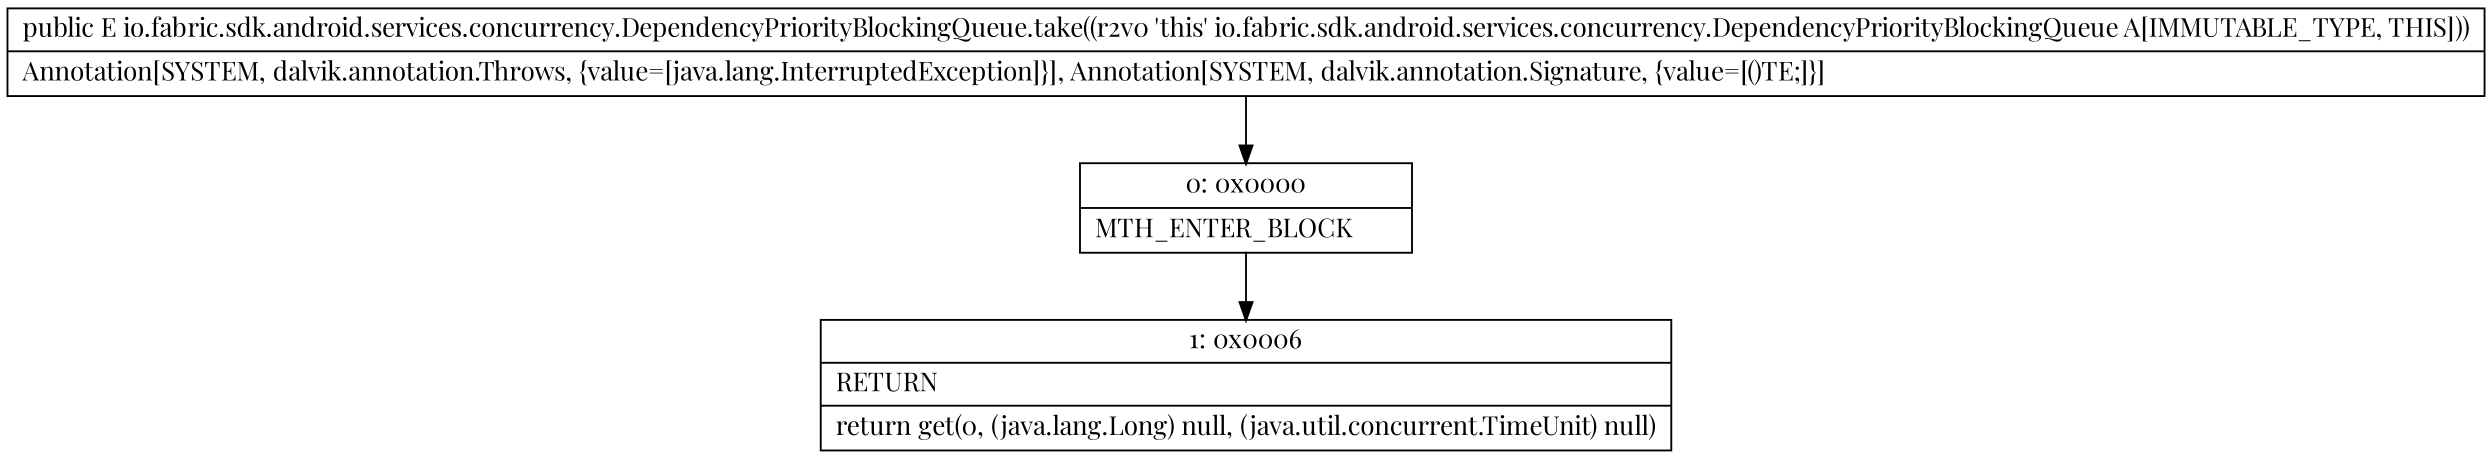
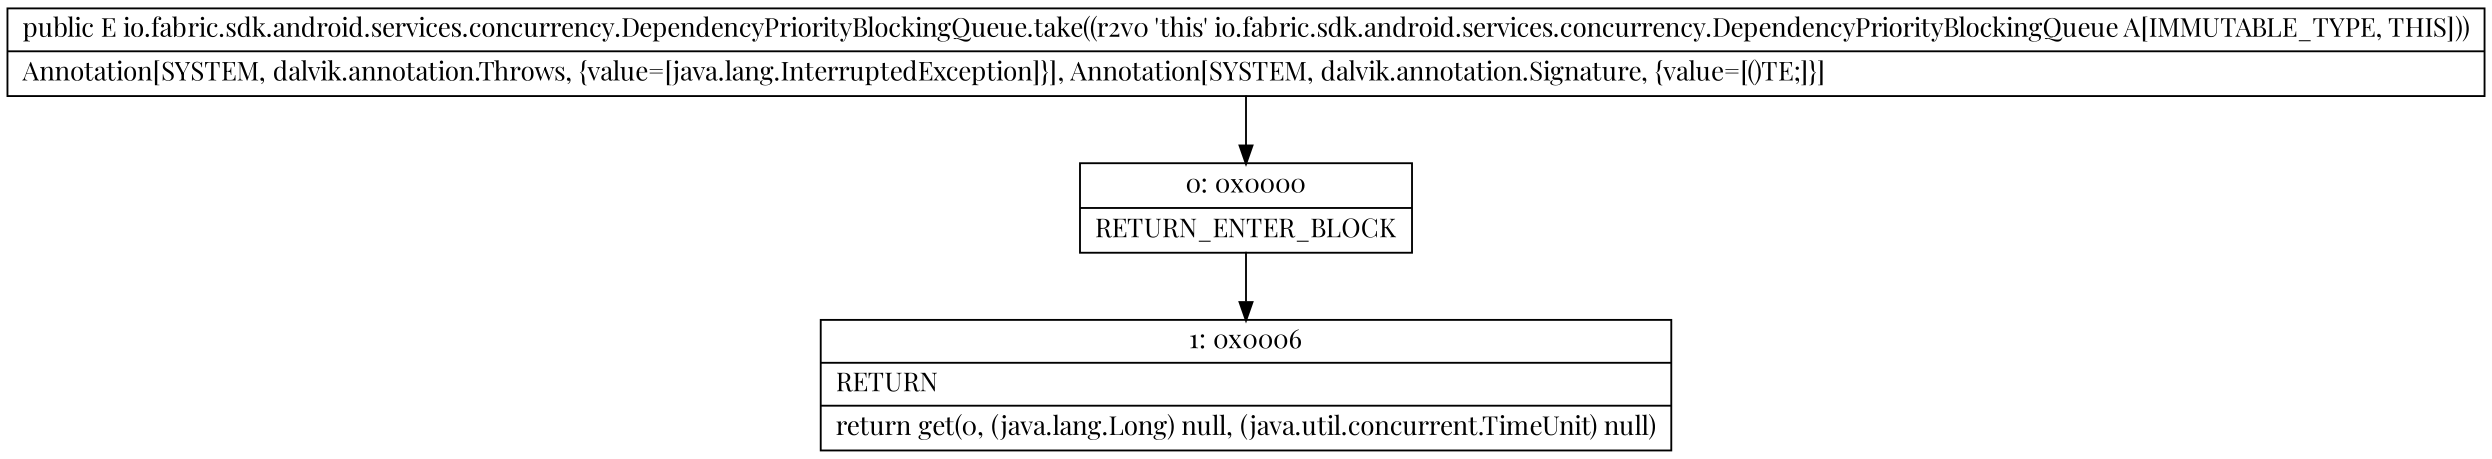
(1225, 229) -> (1246, 229)
